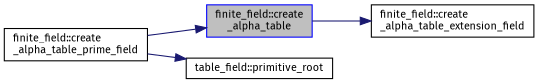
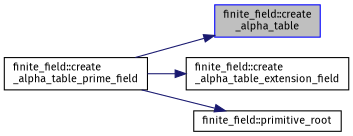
(336, 21) -> (161, 74)
(259, 68) -> (267, 121)
